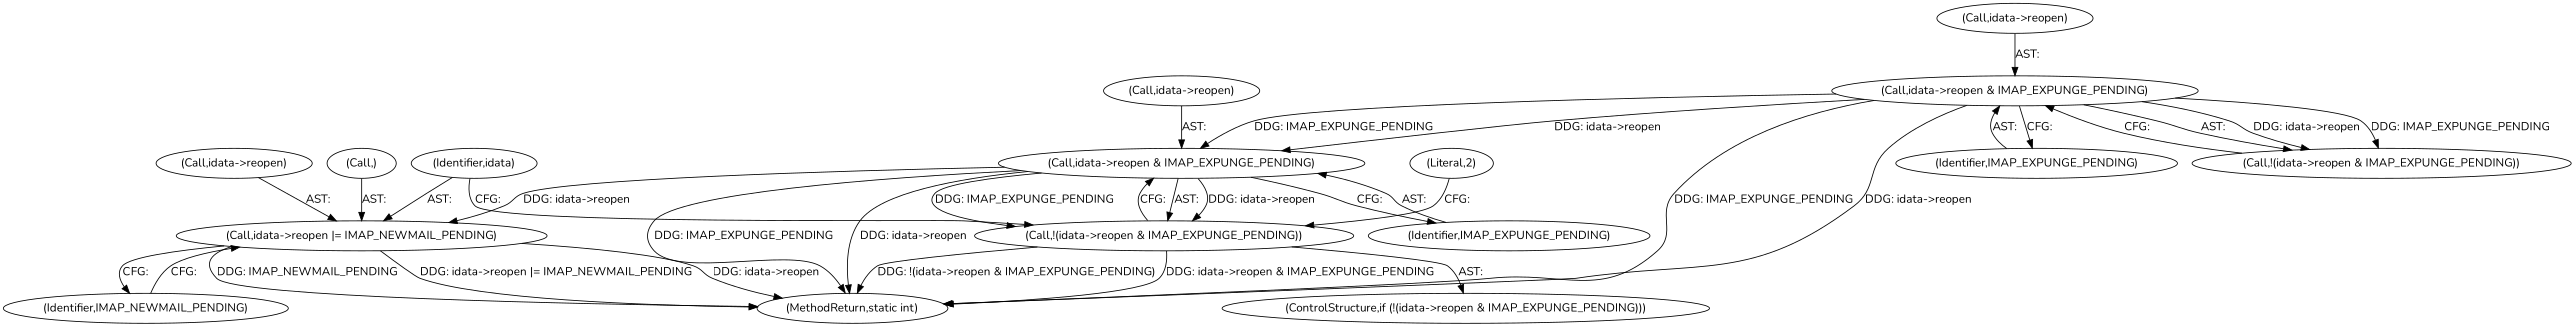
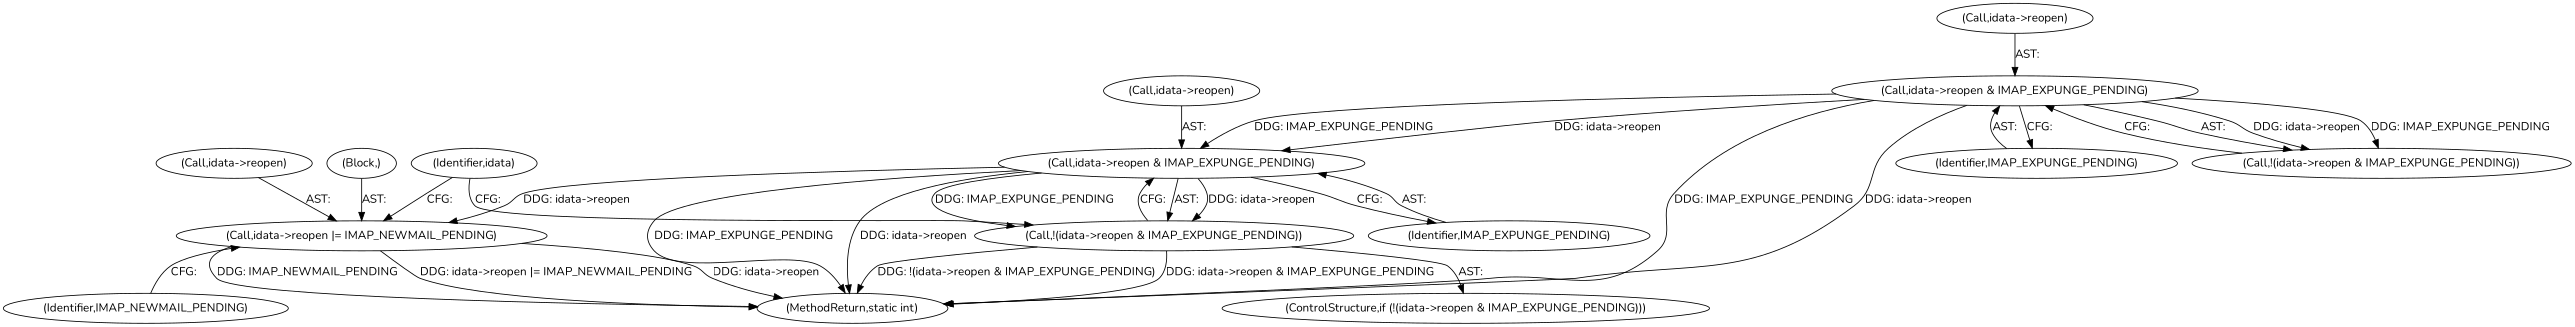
(362, 163) -> (362, 163)
(1452, 163) -> none
(441, 200) -> (441, 200)
(161, 254) -> none
